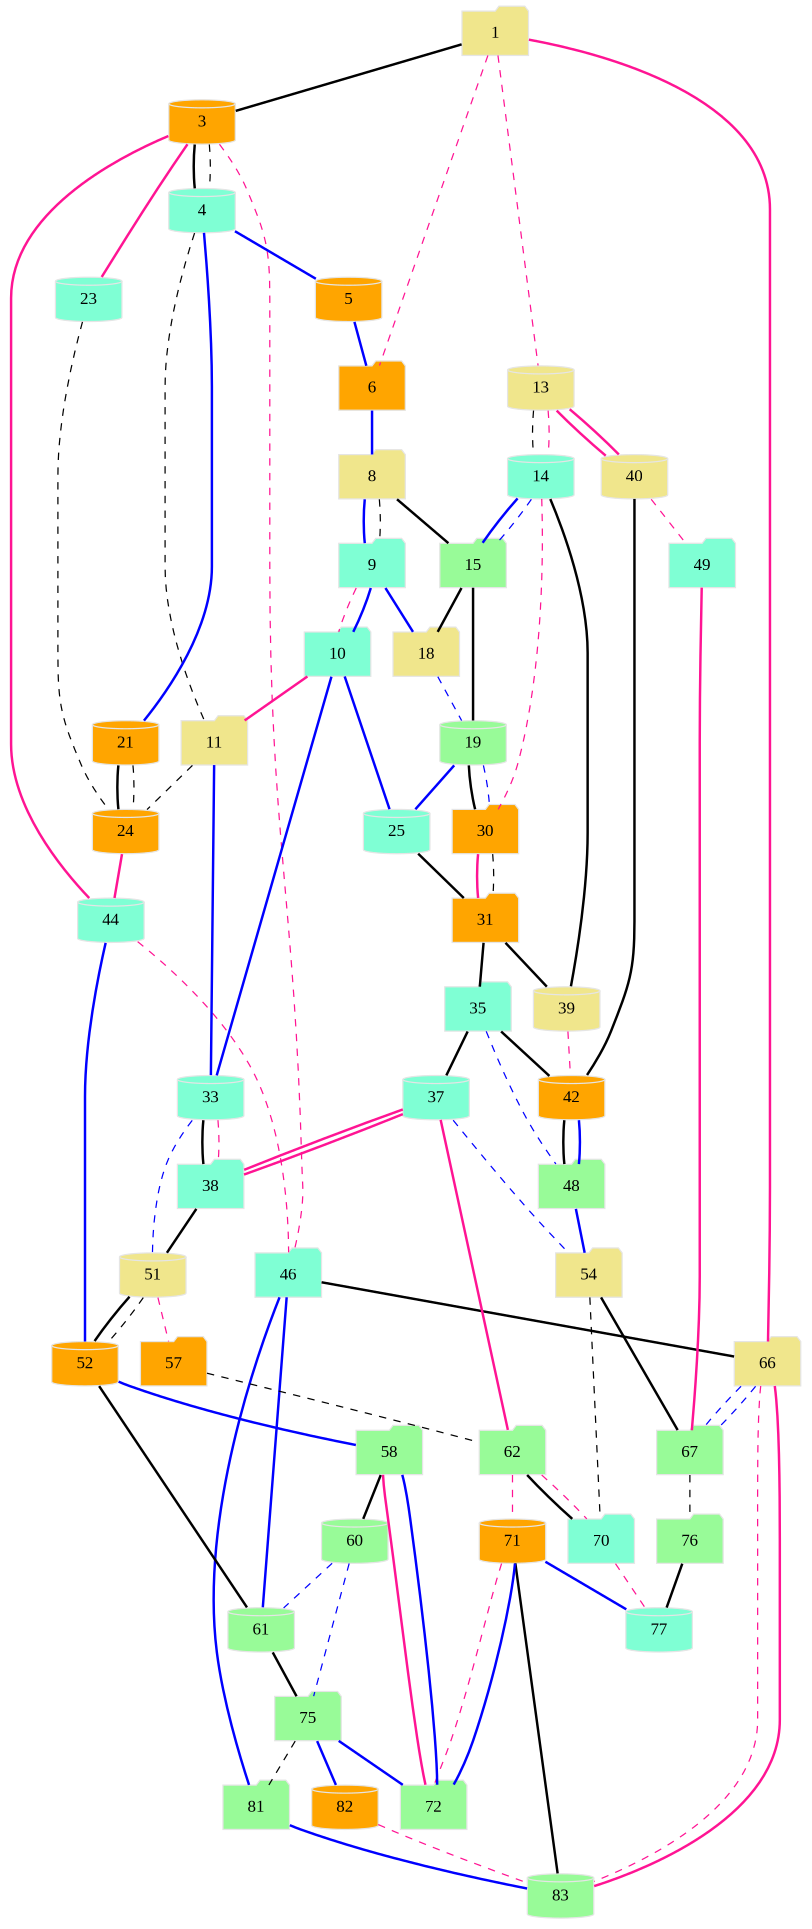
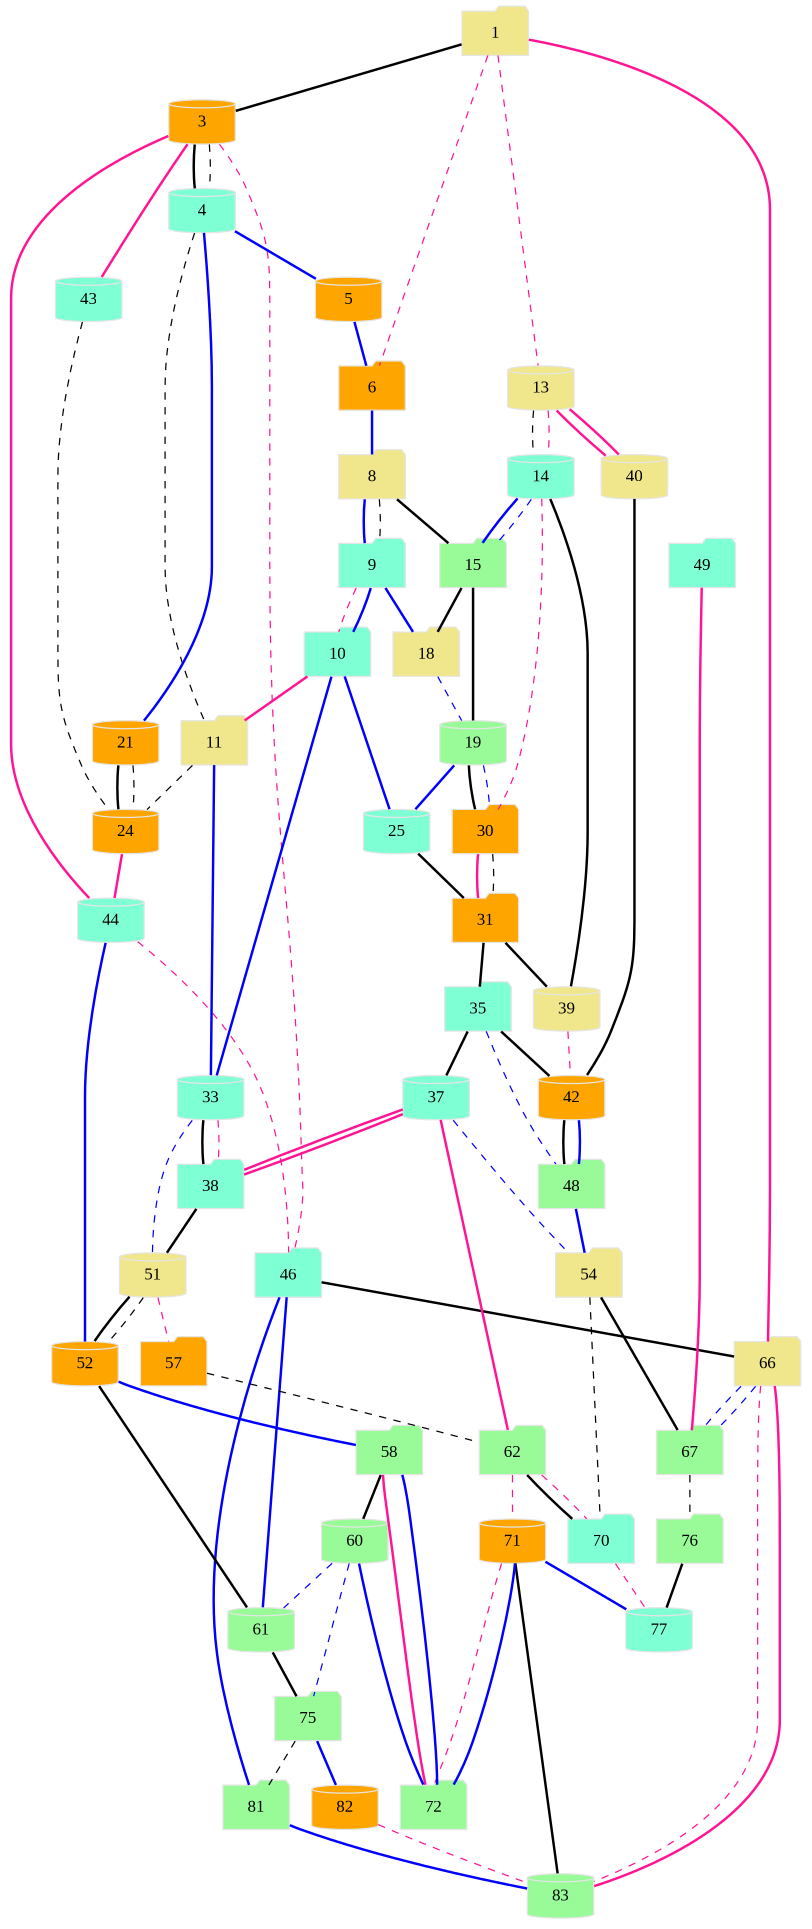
(89, 299) -> (89, 299)
(668, 521) -> none
(371, 1763) -> (386, 1676)
